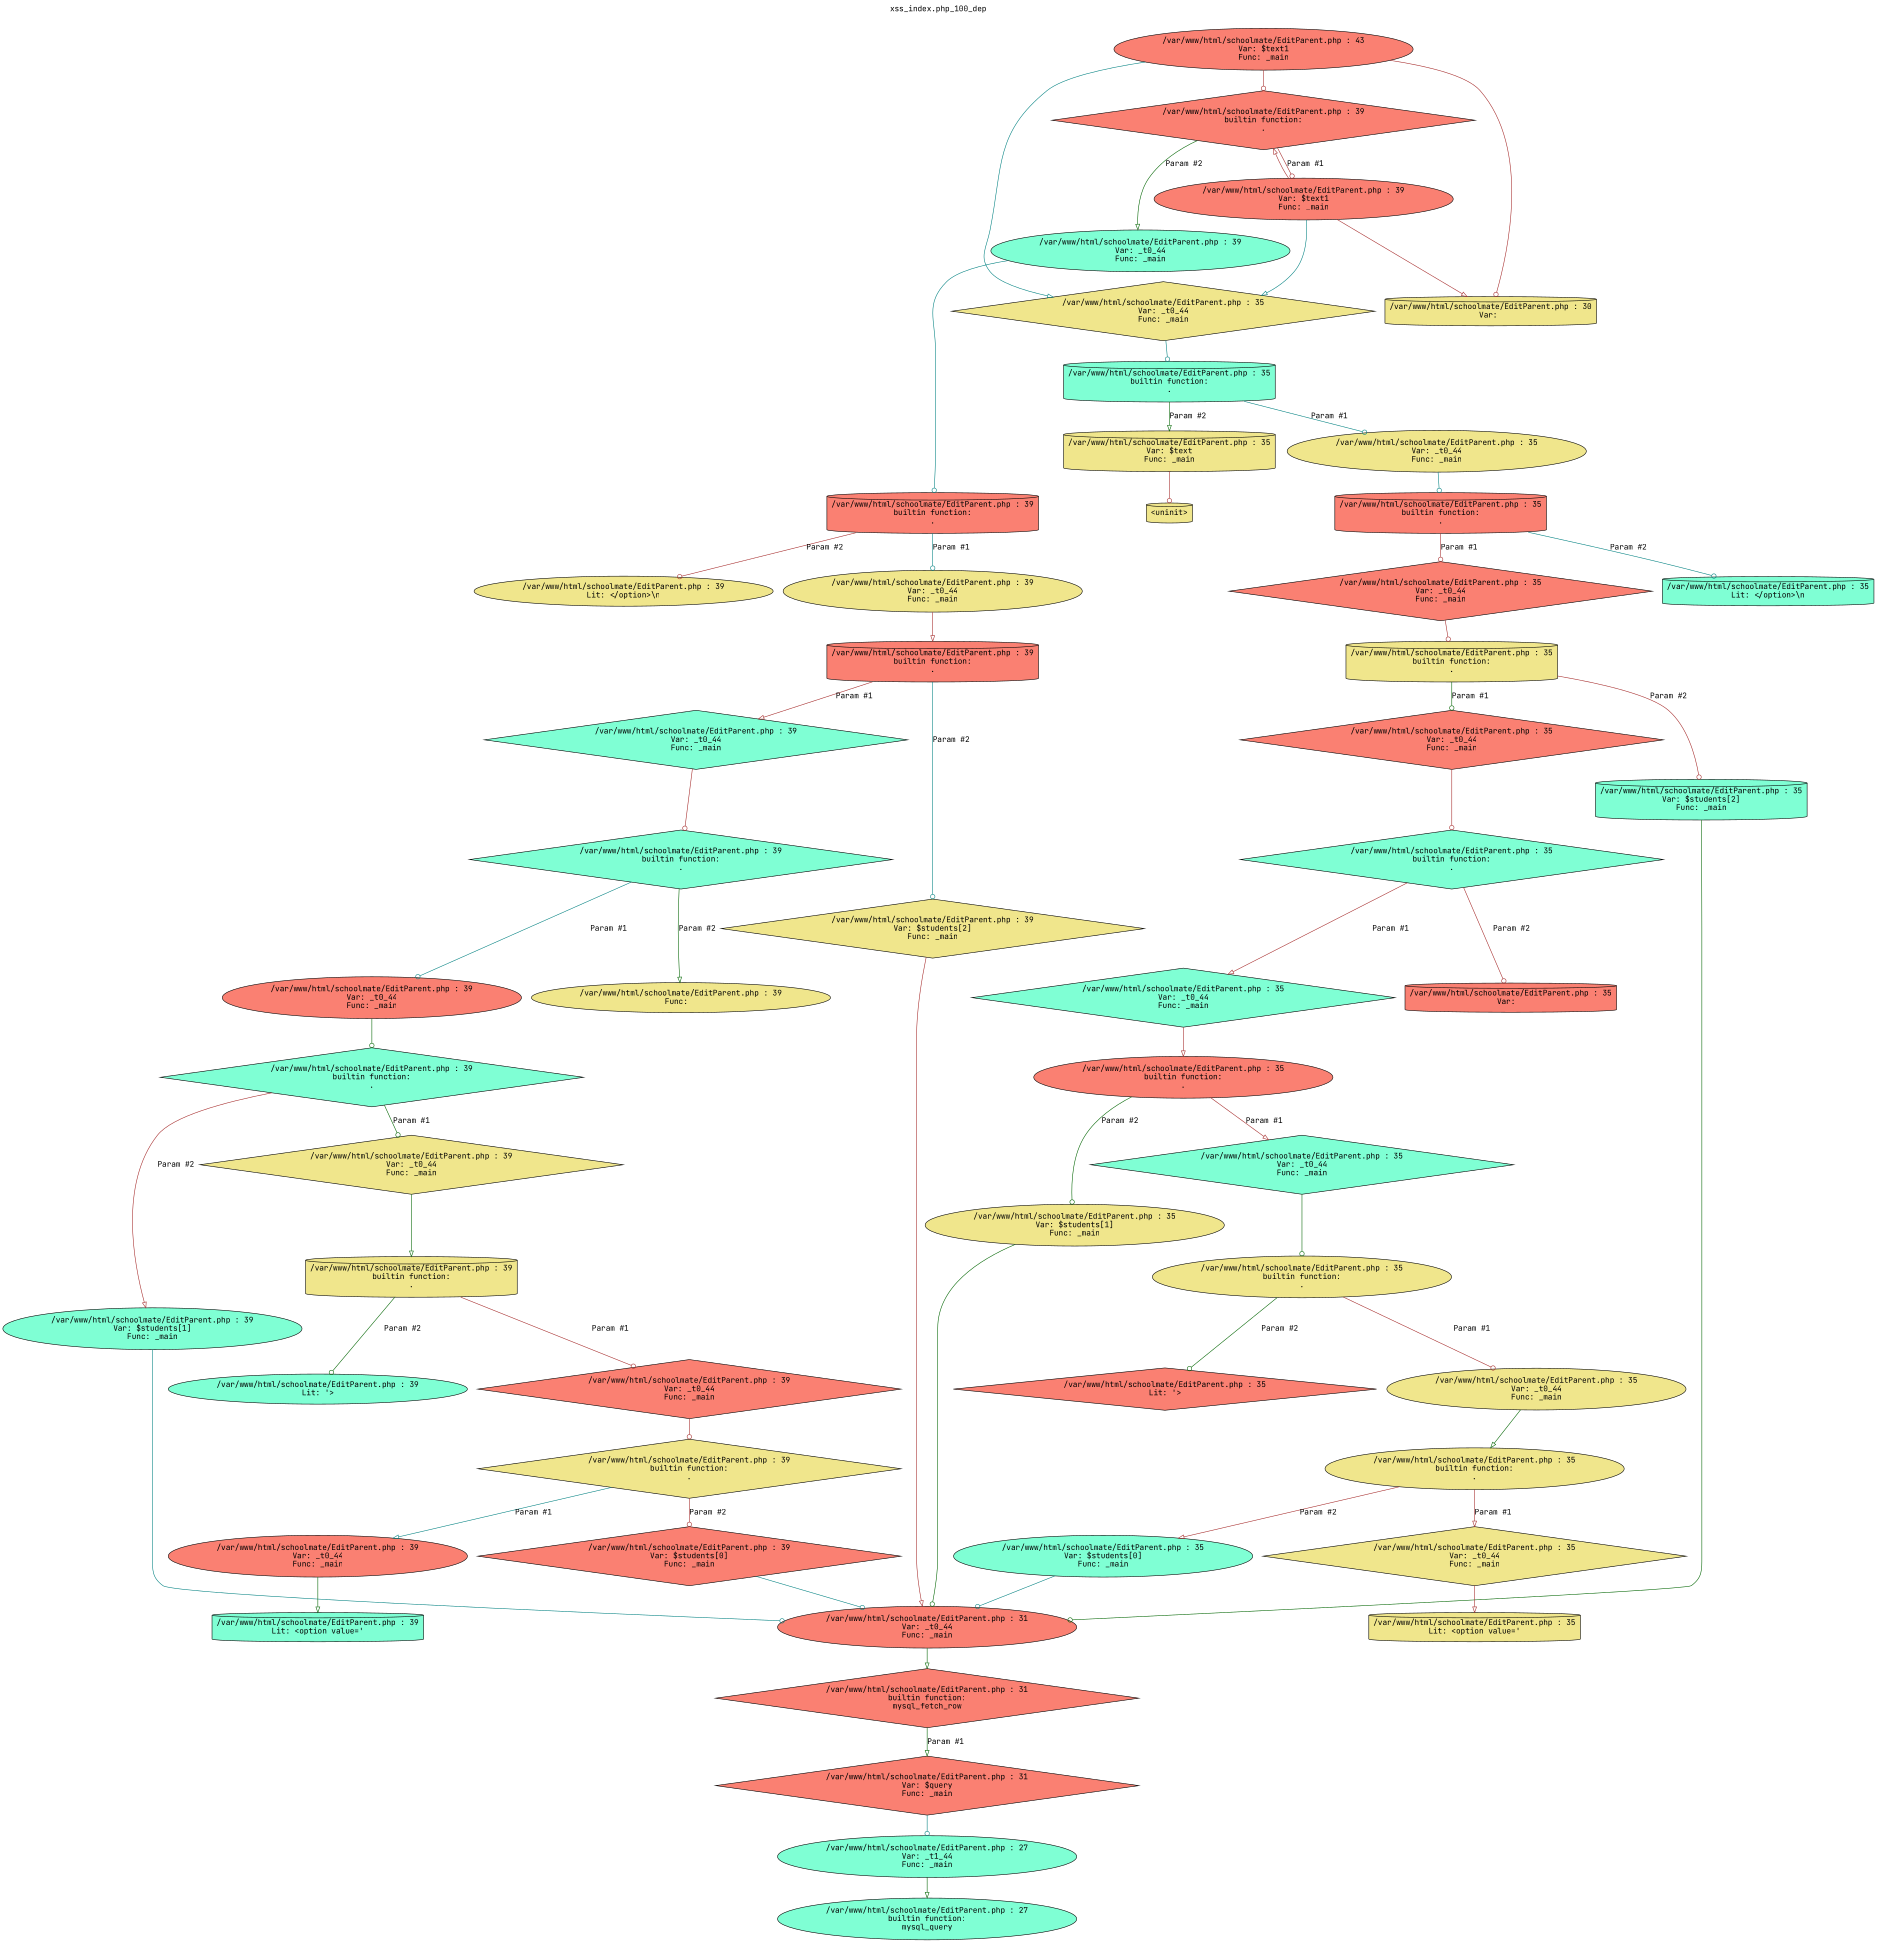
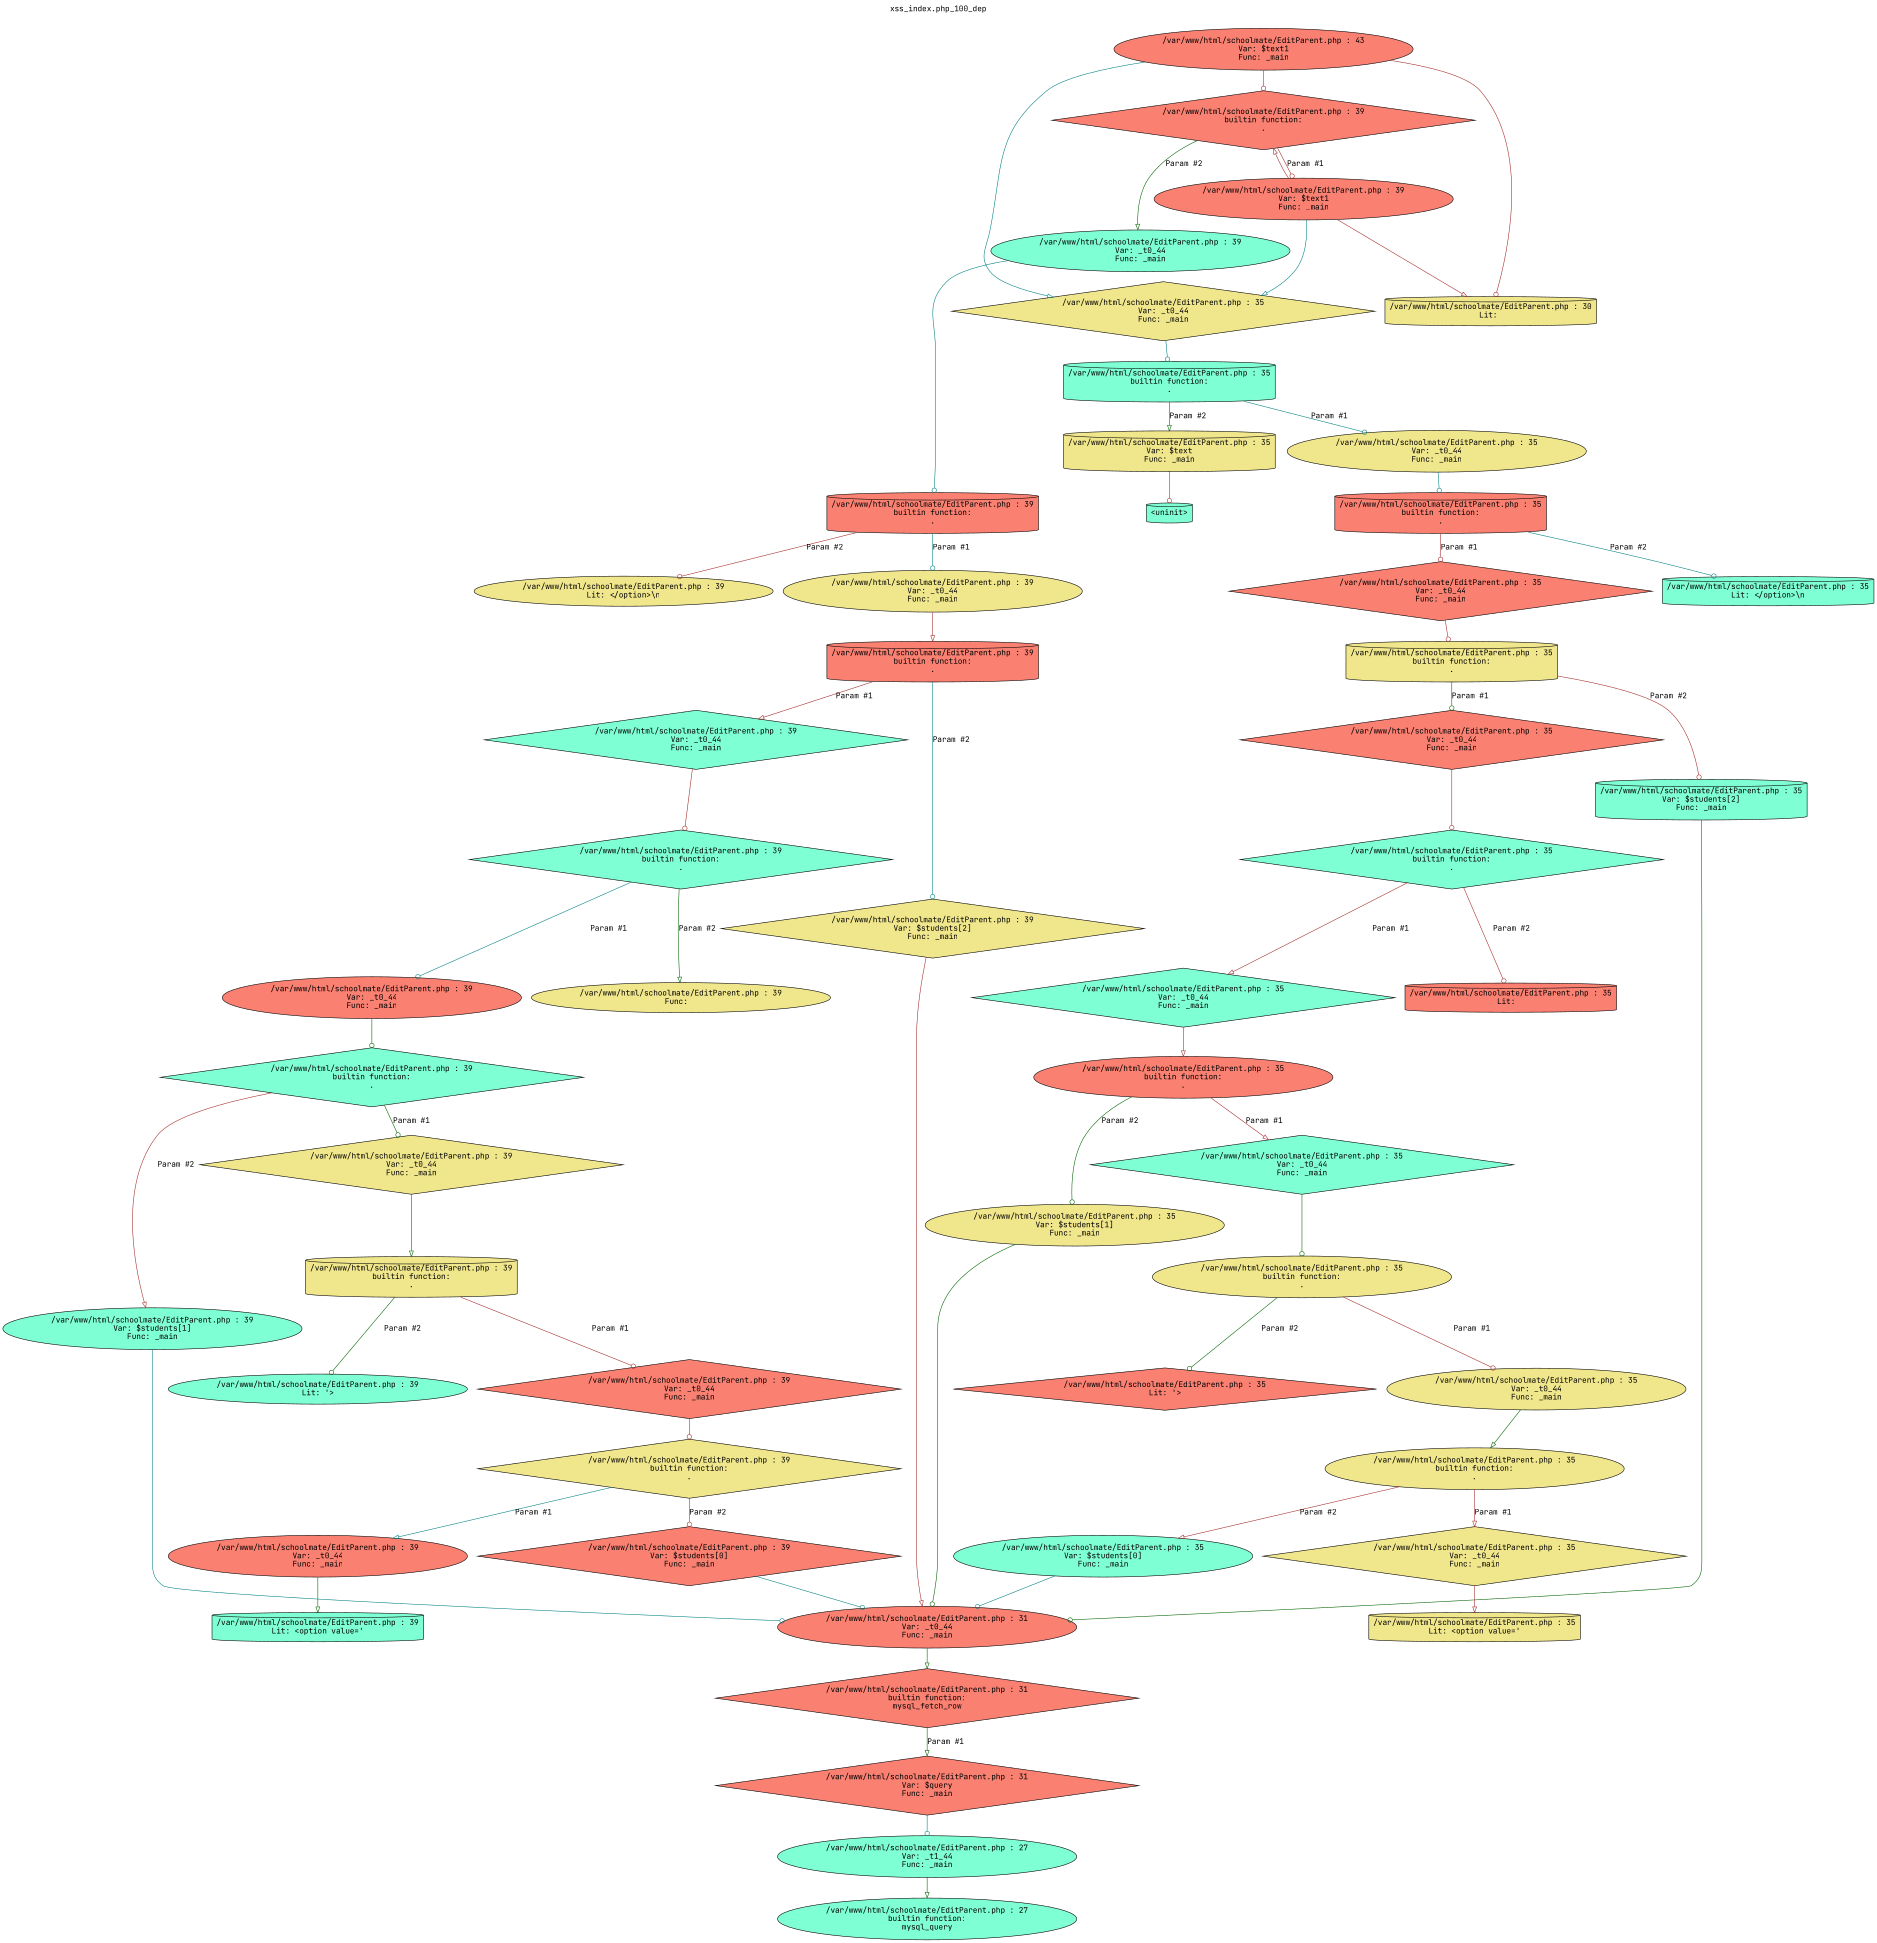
(1491, 311) -> (1491, 311)
(1169, 513) -> (1169, 513)
(1511, 998) -> (1511, 998)
